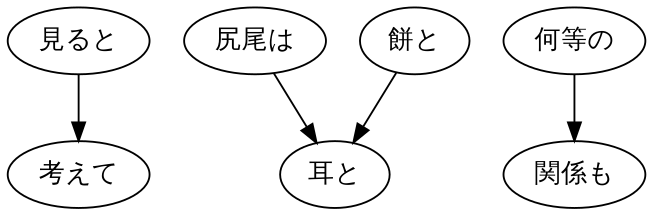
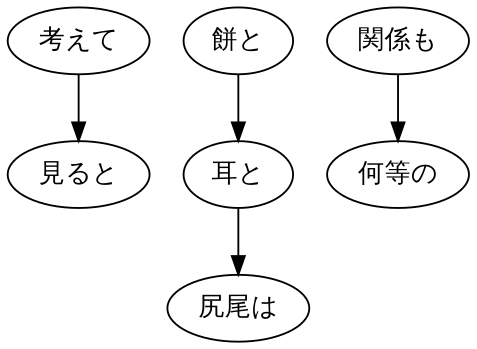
(79, 99) -> (79, 99)
(574, 99) -> (398, 99)
(290, 100) -> (238, 232)
